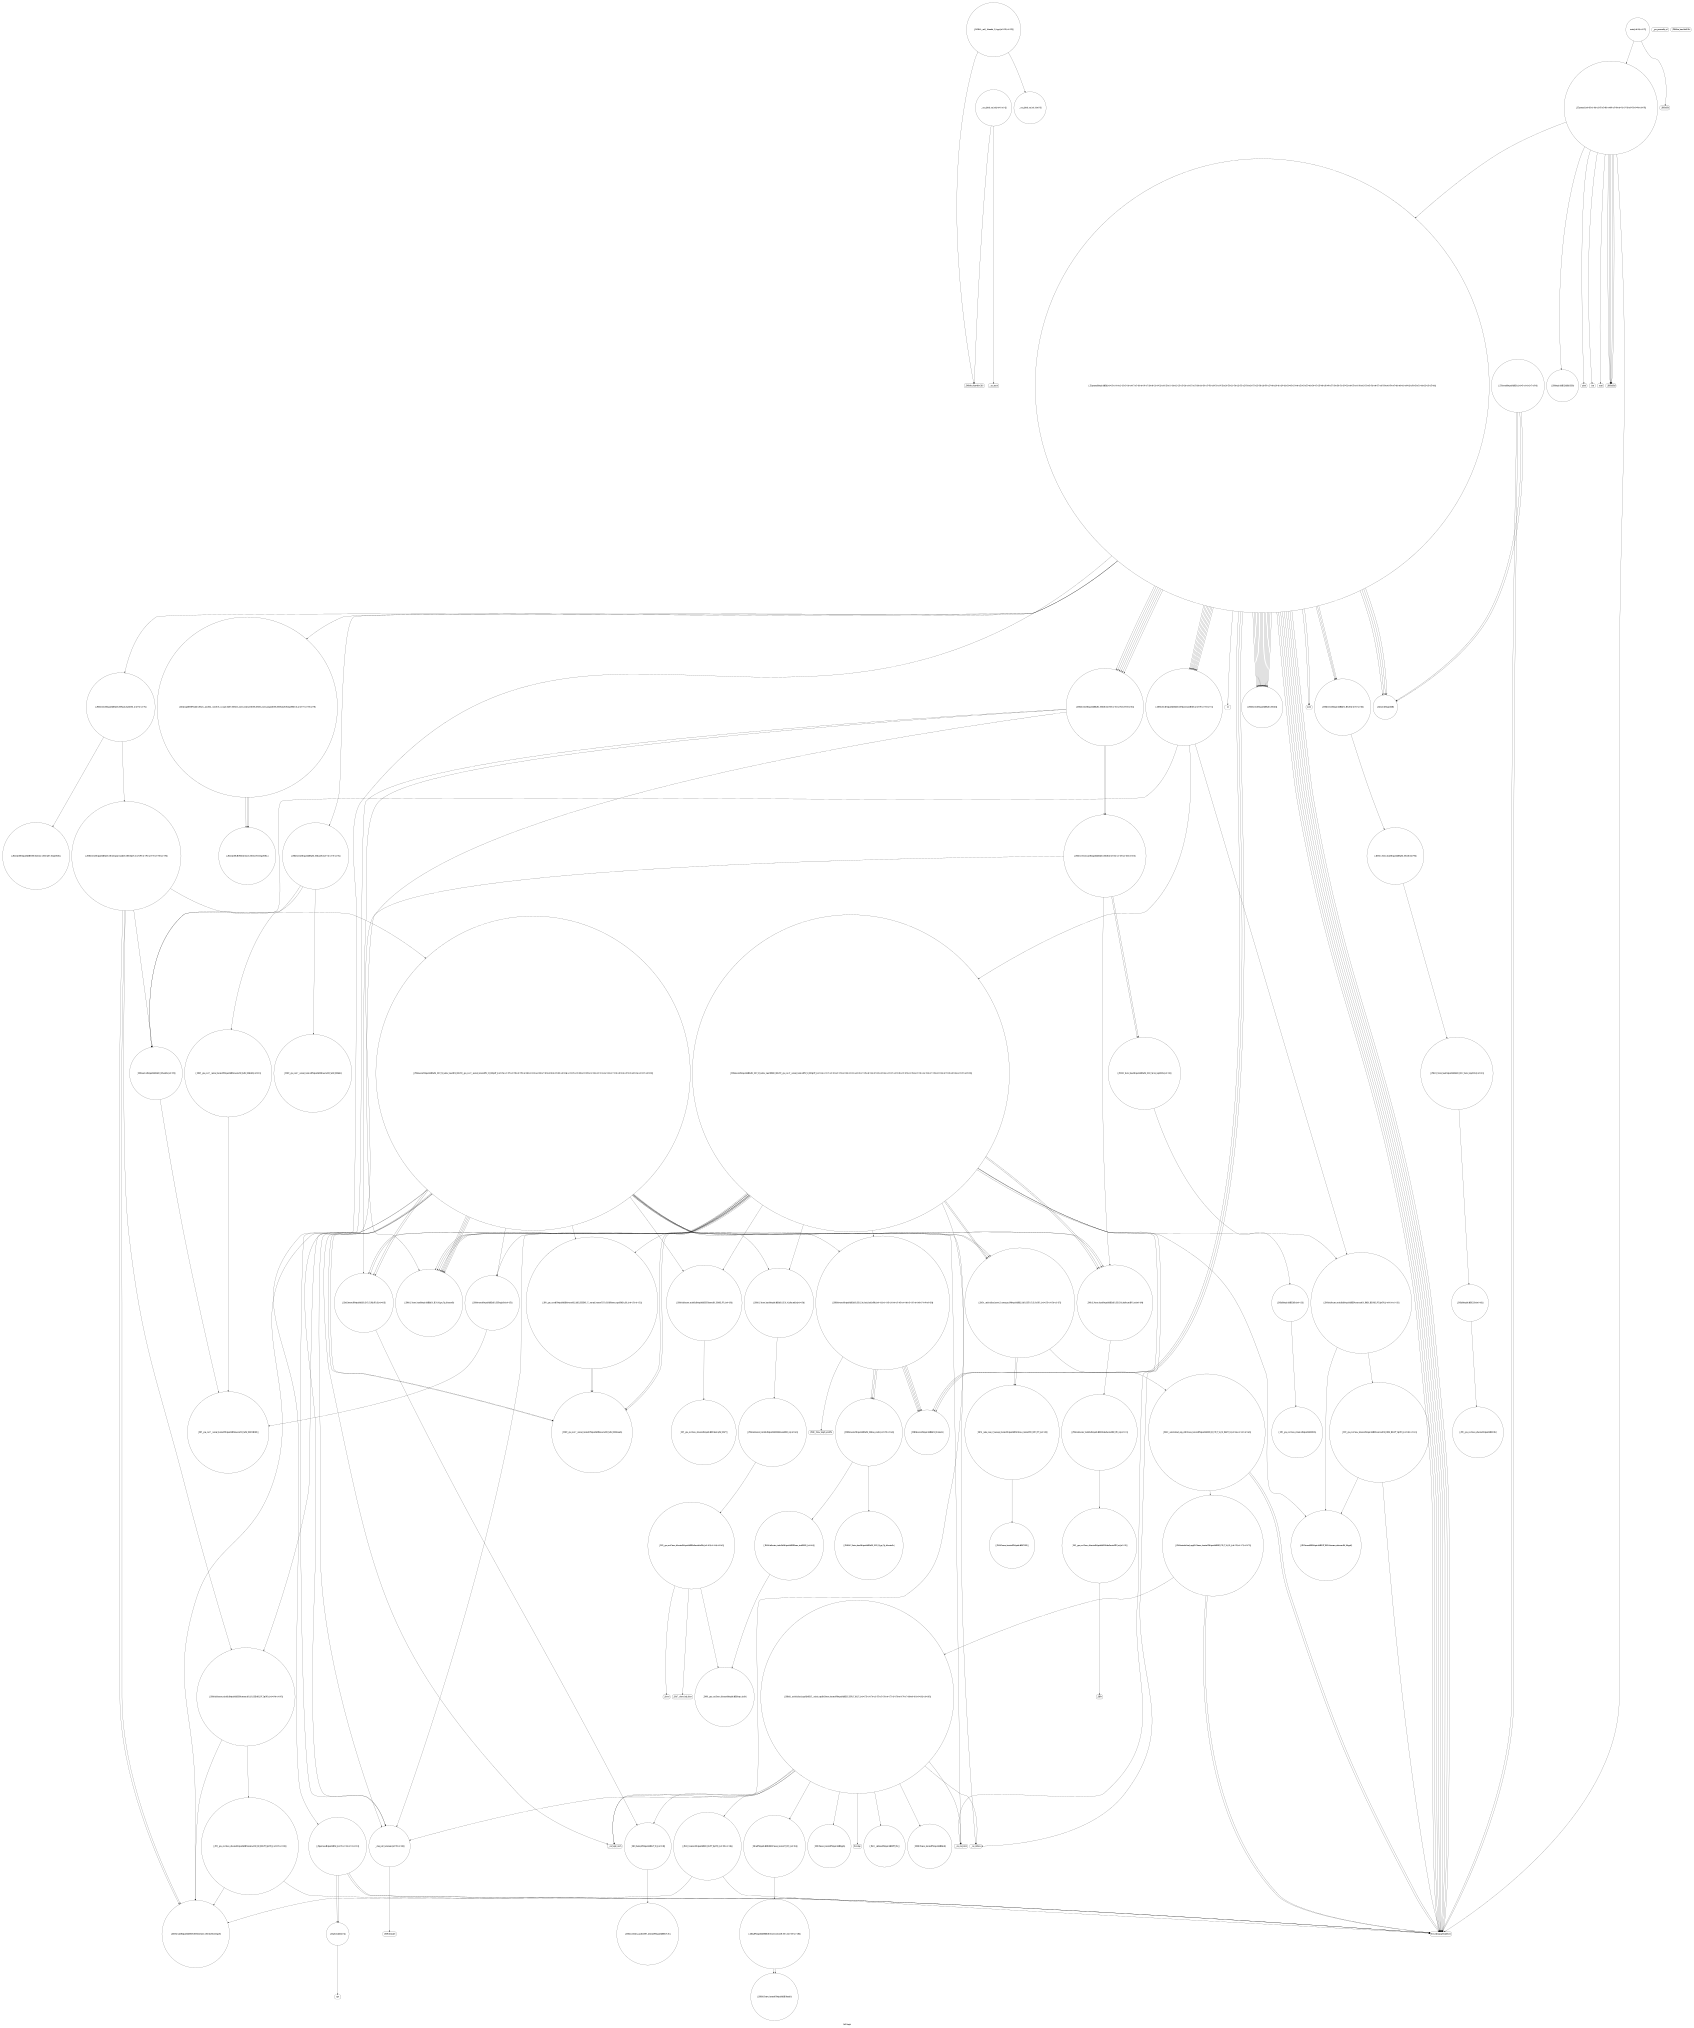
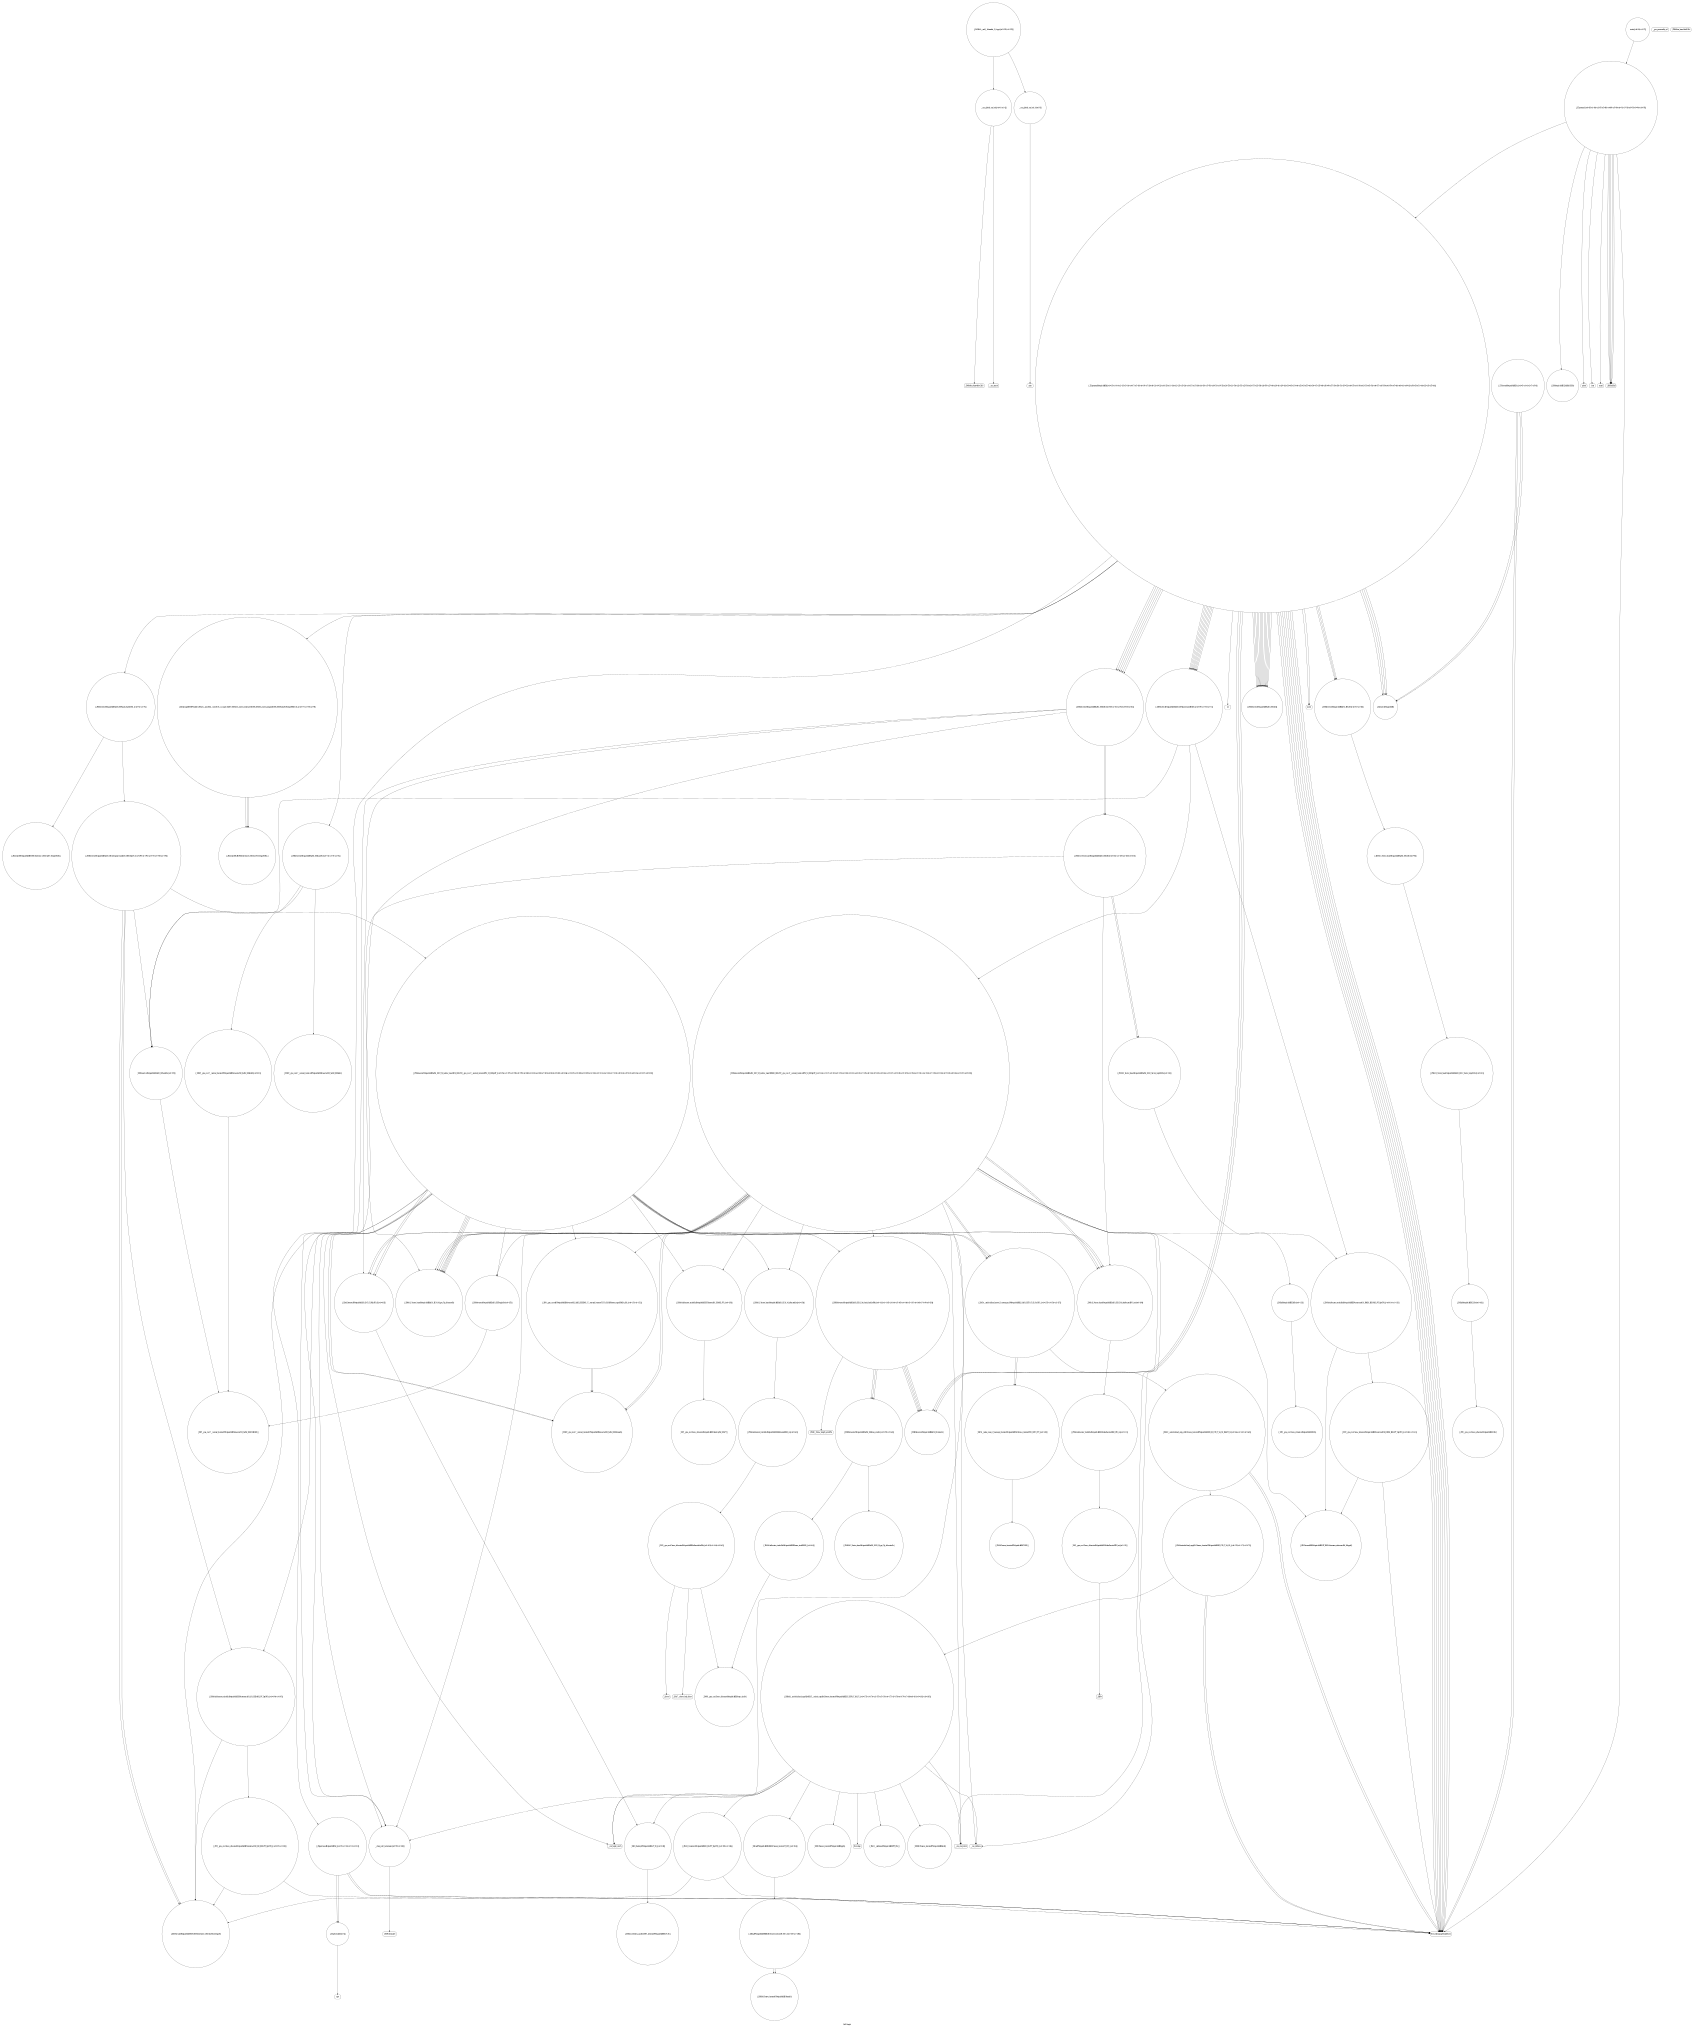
(1665, 108) -> none
(957, 217) -> (994, 73)
none -> (1030, 386)
